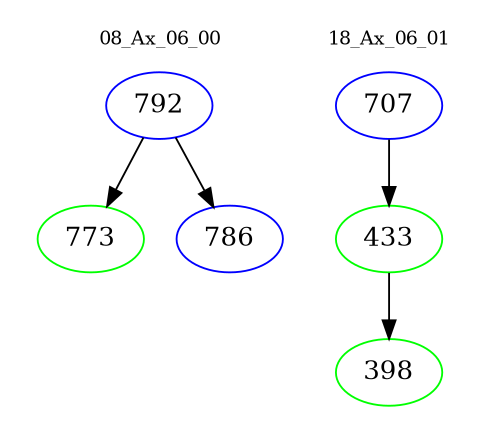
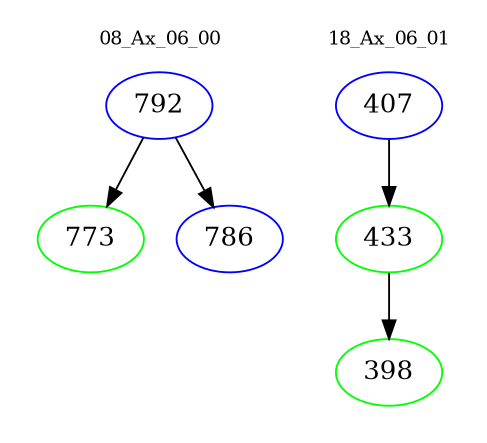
(389, 106) -> (389, 106)
